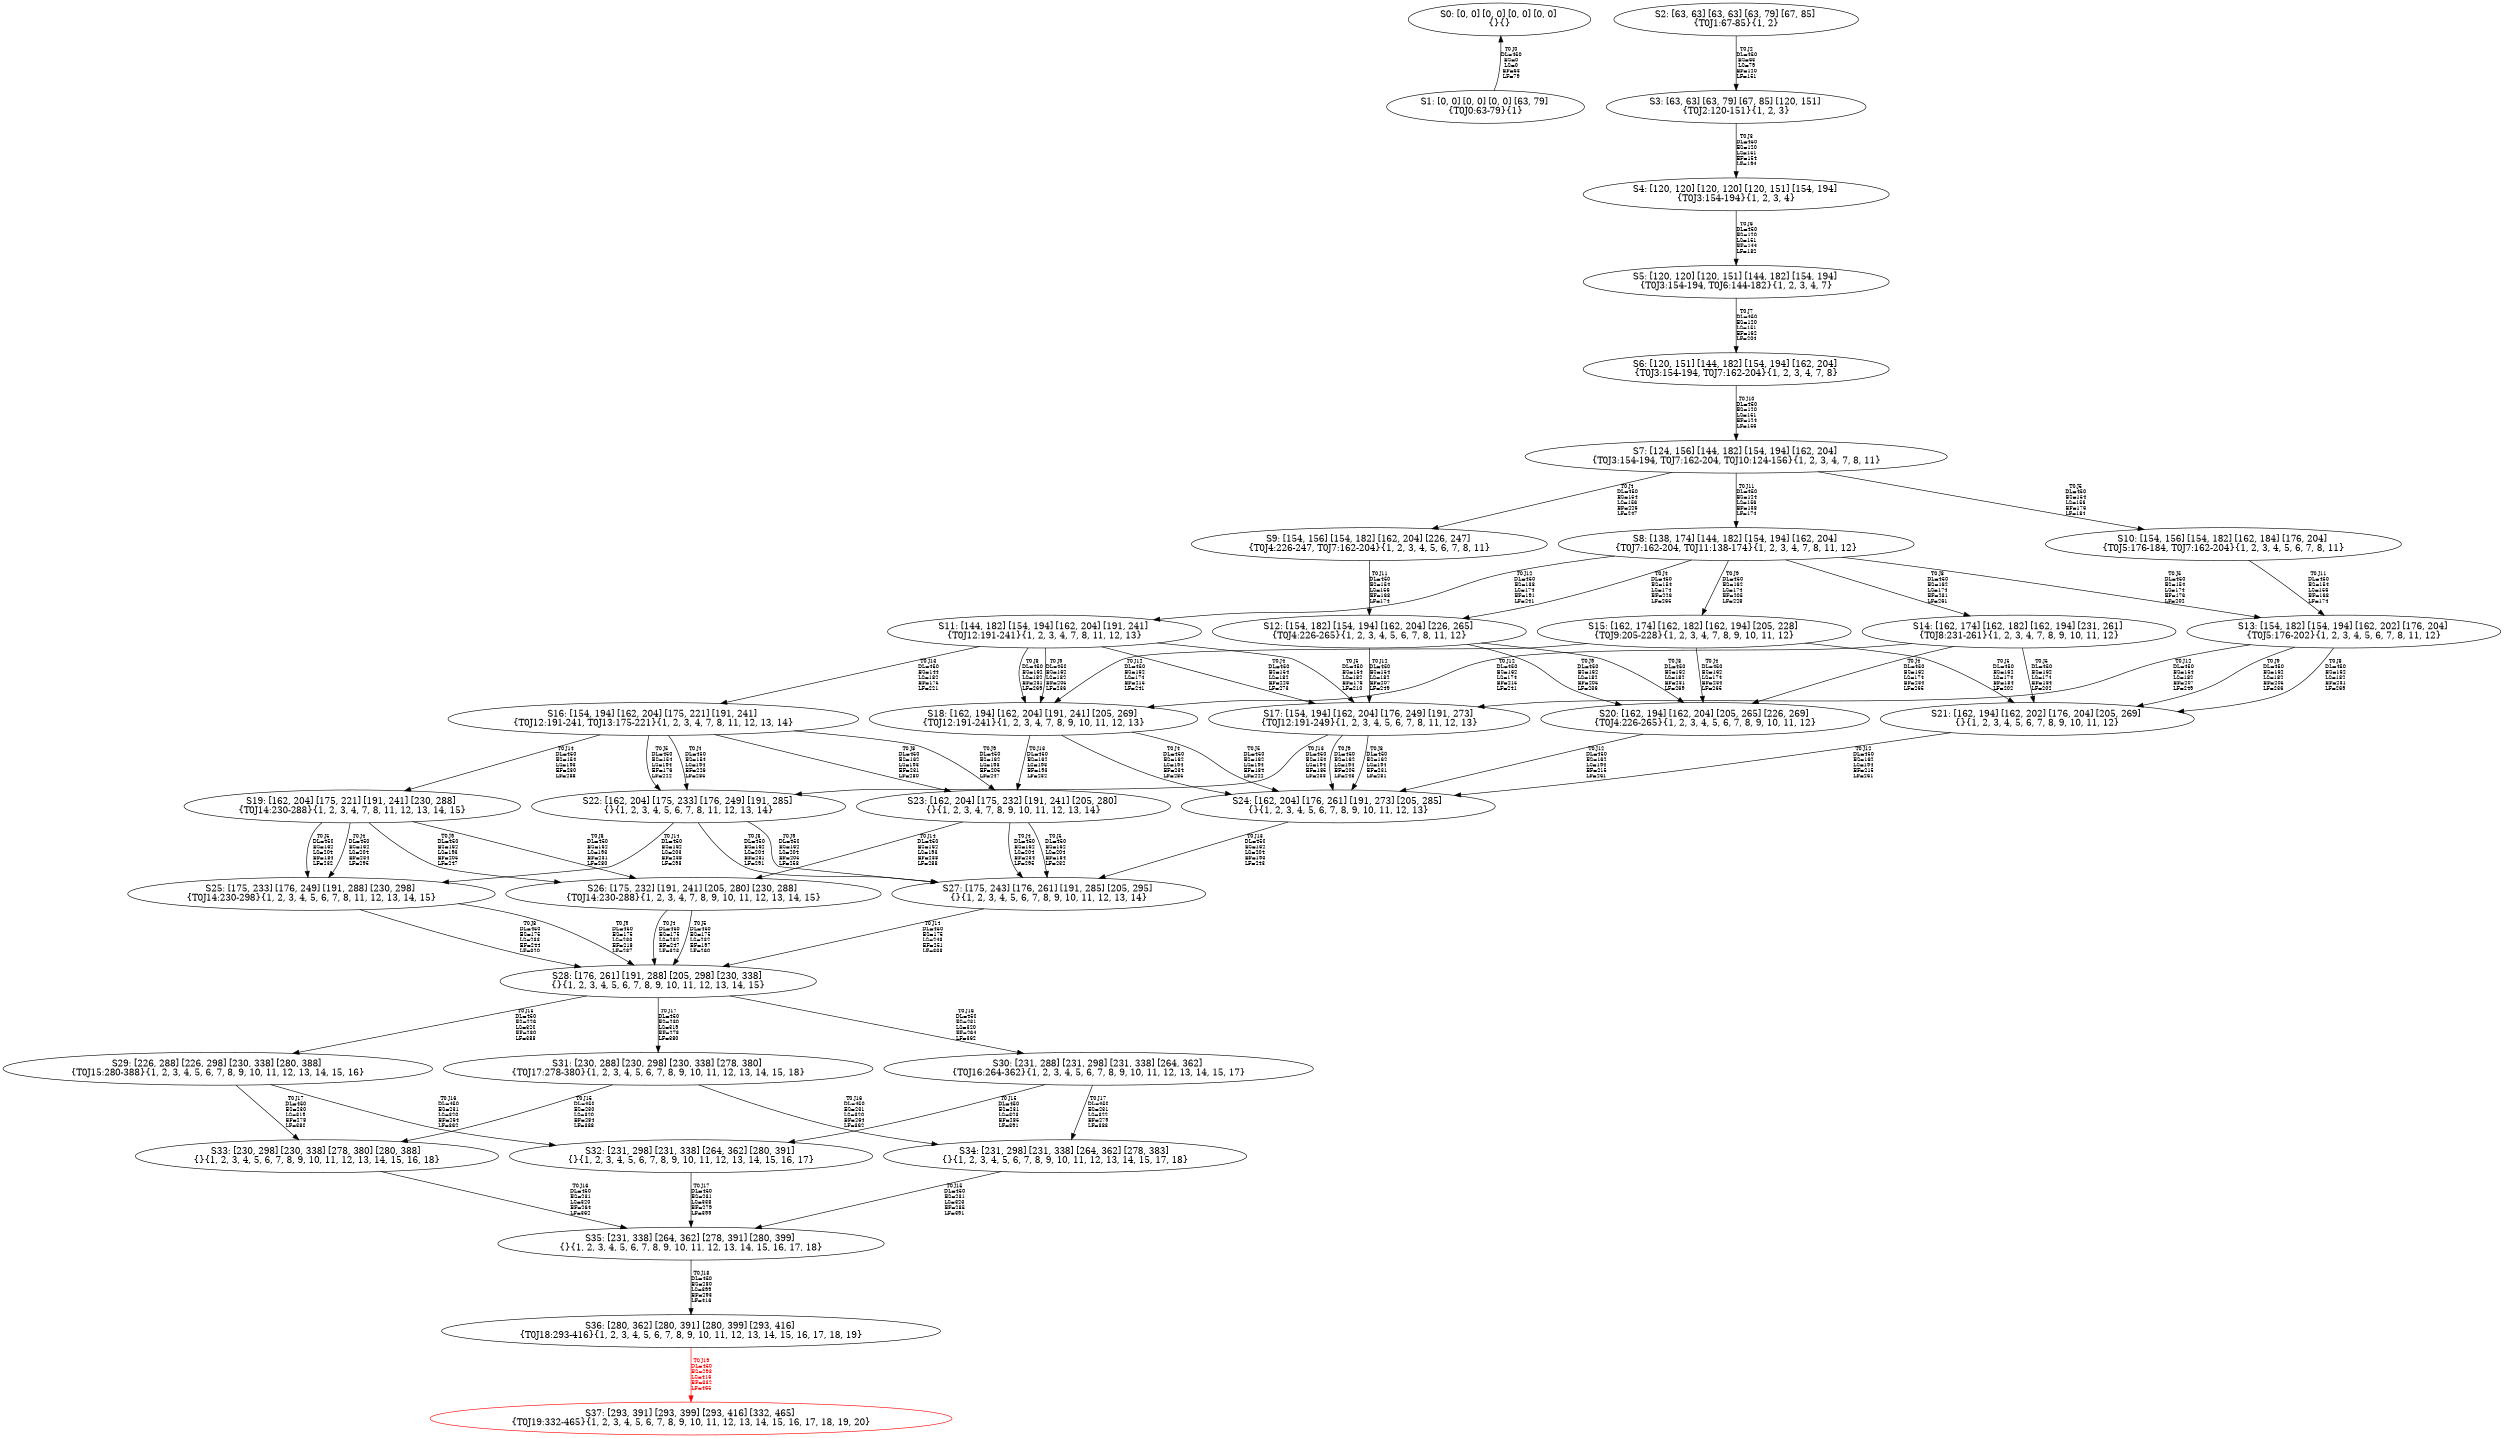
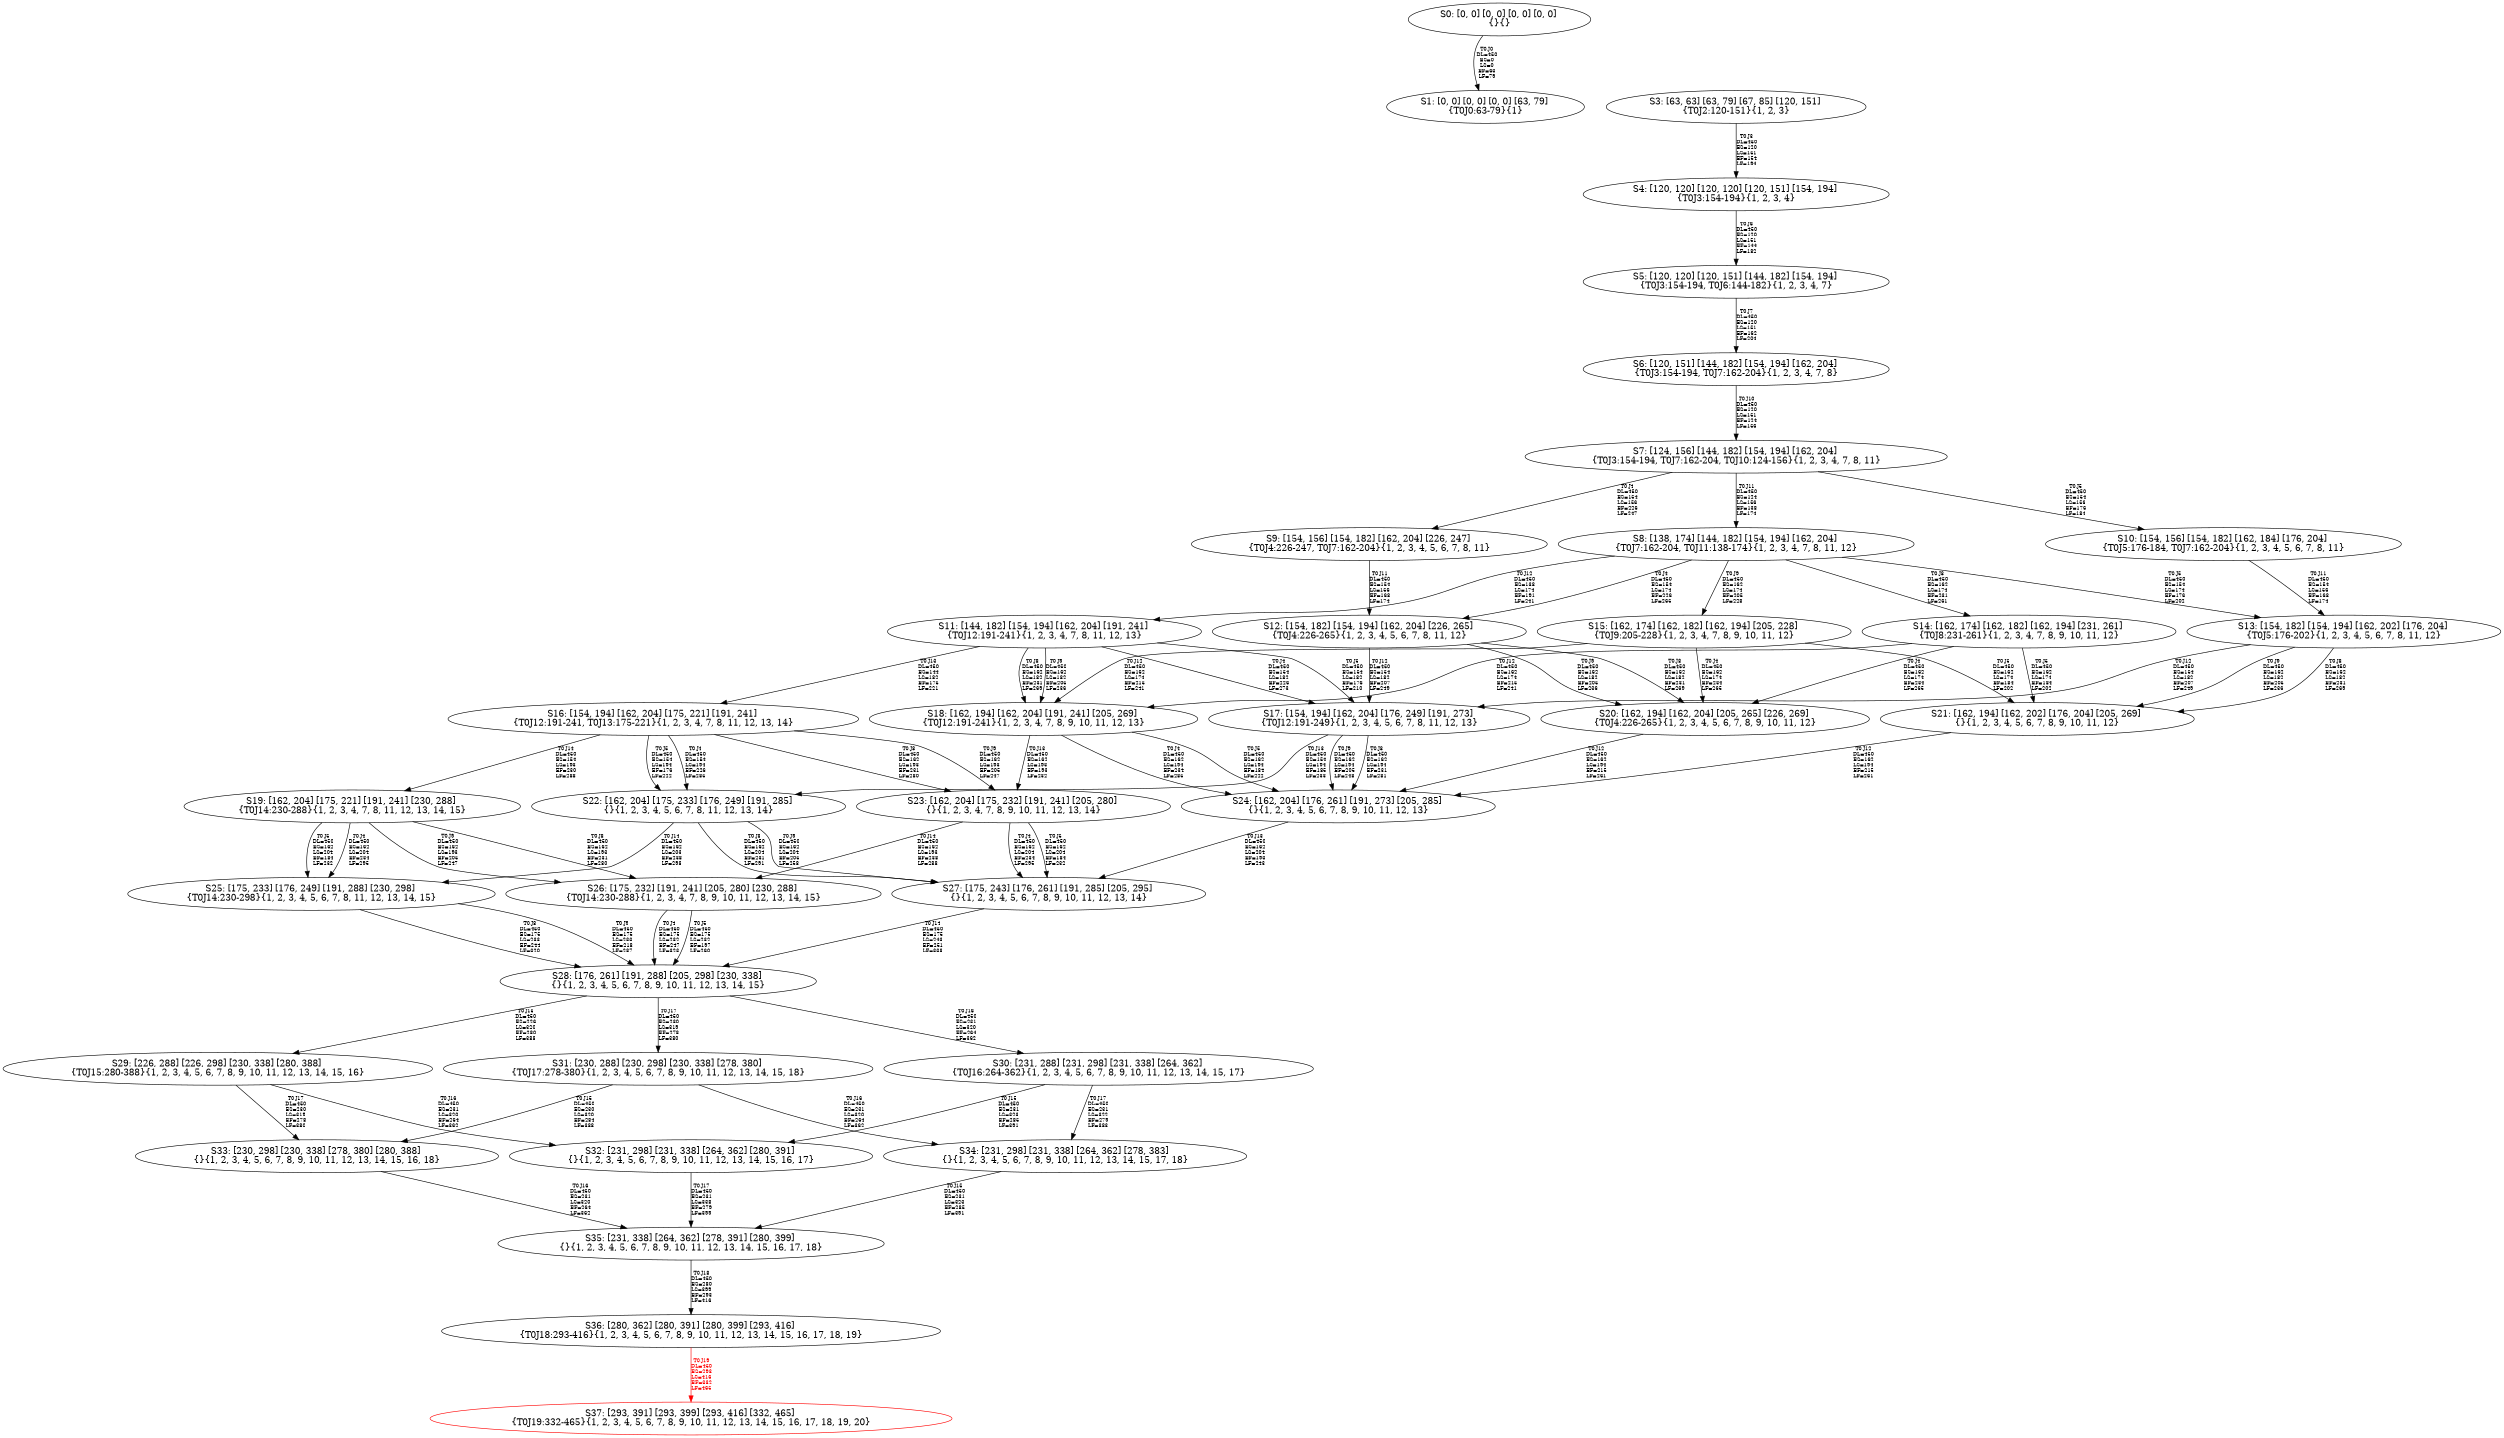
(1736, 19) -> none
(1500, 67) -> (1474, 59)
